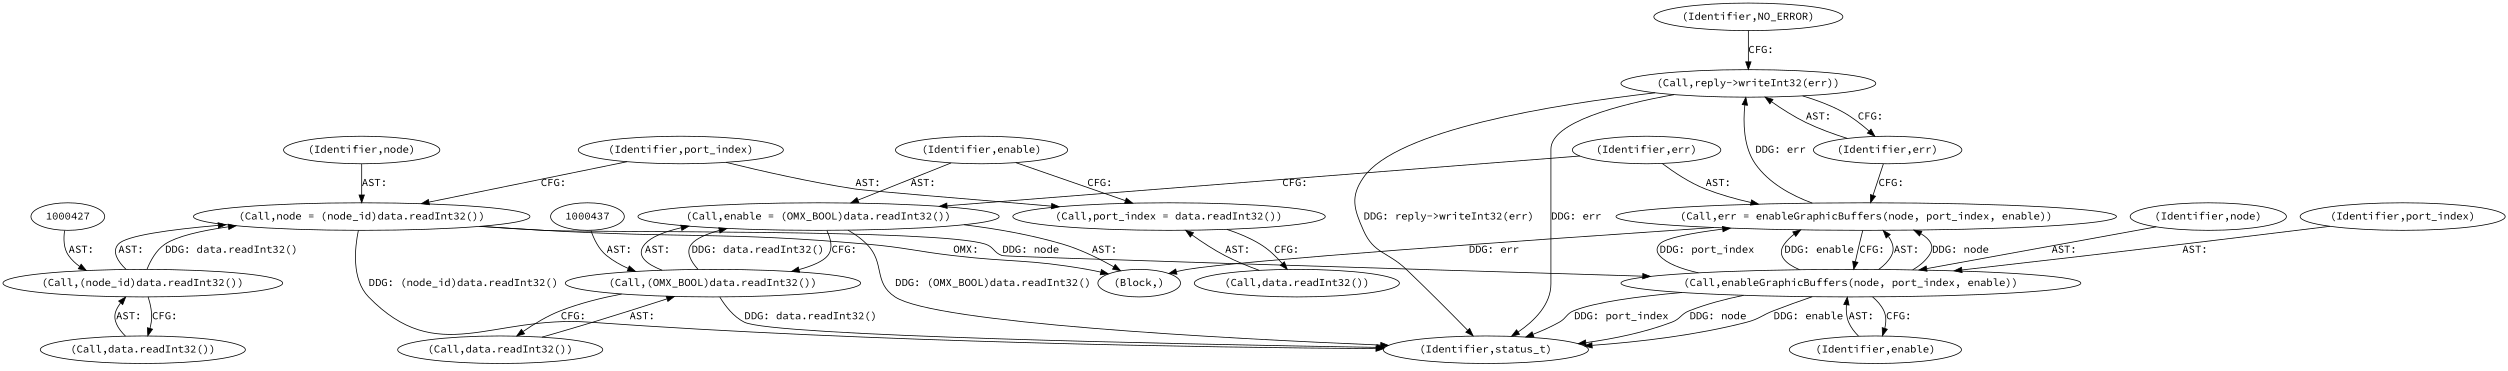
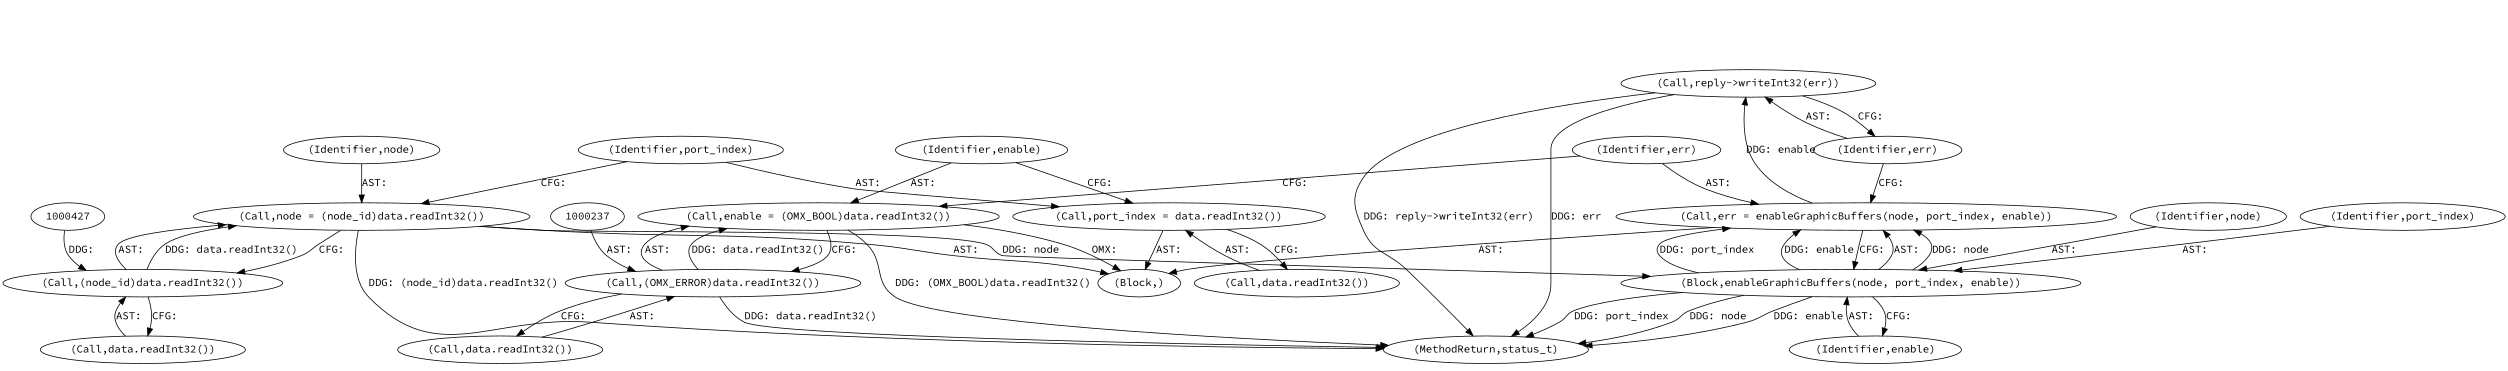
(1748, 17) -> none
(1781, 150) -> (1781, 150)
(587, 217) -> (587, 217)
none -> (1156, 246)
(85, 250) -> (85, 250)
(969, 250) -> (969, 250)
(1108, 250) -> (1108, 250)
(1494, 250) -> (1494, 250)
none -> (296, 258)
(713, 283) -> (713, 283)
(1851, 283) -> (1851, 283)
(1486, 350) -> (1486, 350)
